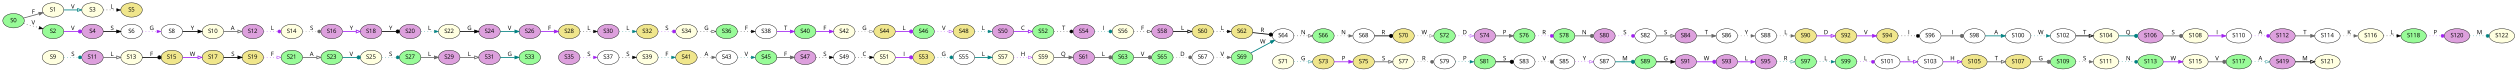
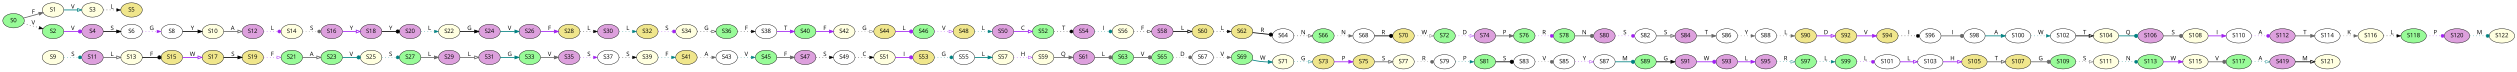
(1261, 48) -> (1260, 61)
none -> (547, 57)
(2082, 62) -> (2082, 62)
